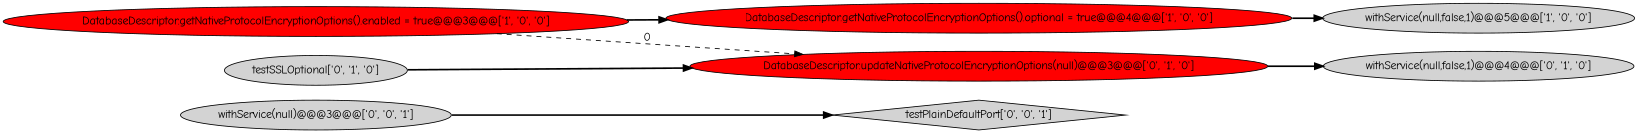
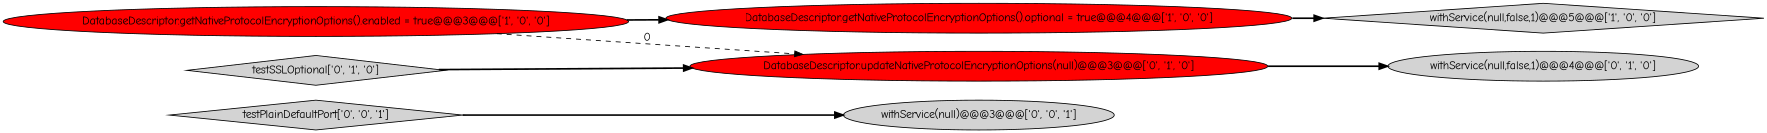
(1479, 18) -> (1543, 18)
(316, 70) -> (316, 70)
(638, 115) -> (649, 115)
